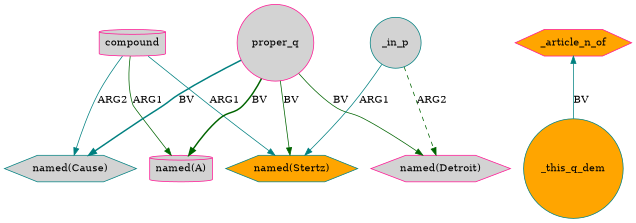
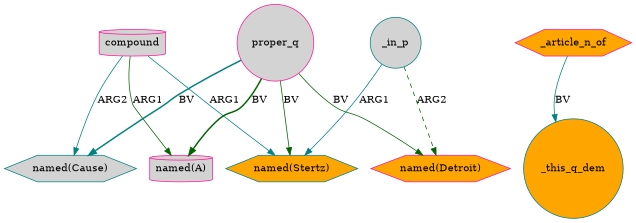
(573, 91) -> (557, 84)
(441, 169) -> (441, 169)
